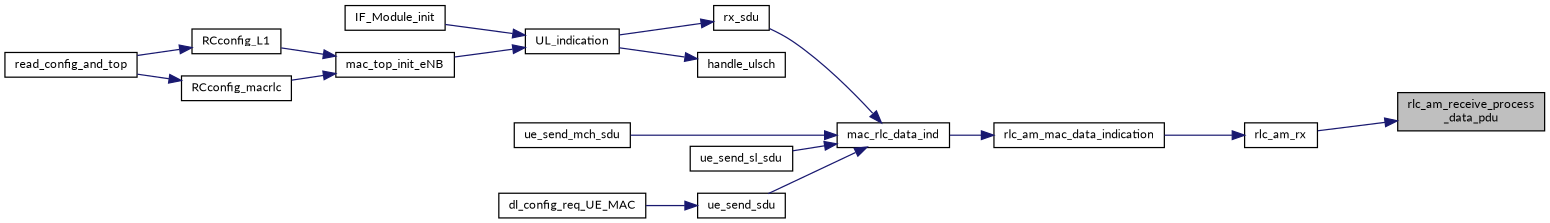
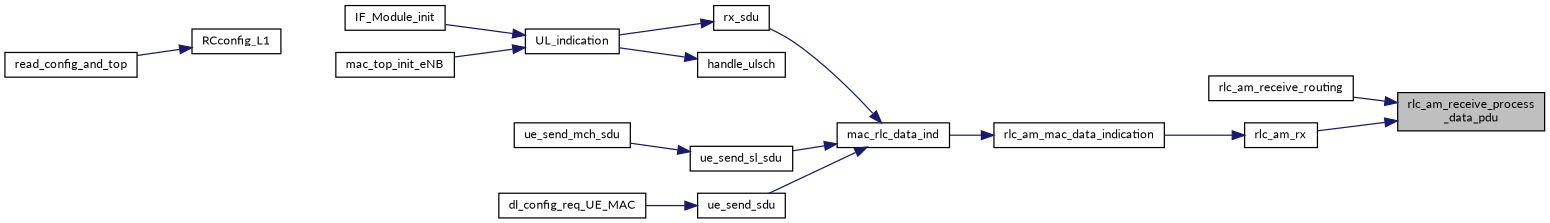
(302, 51) -> none
(236, 88) -> none
none -> (1281, 88)
(727, 135) -> (654, 147)
